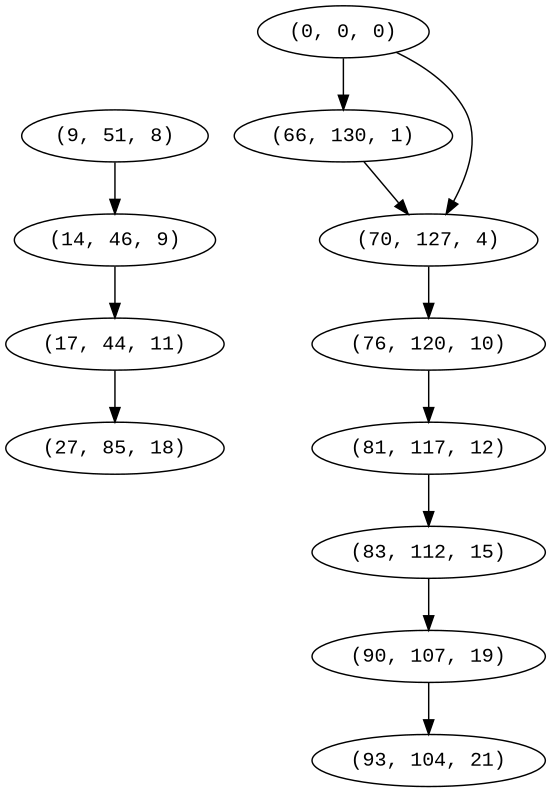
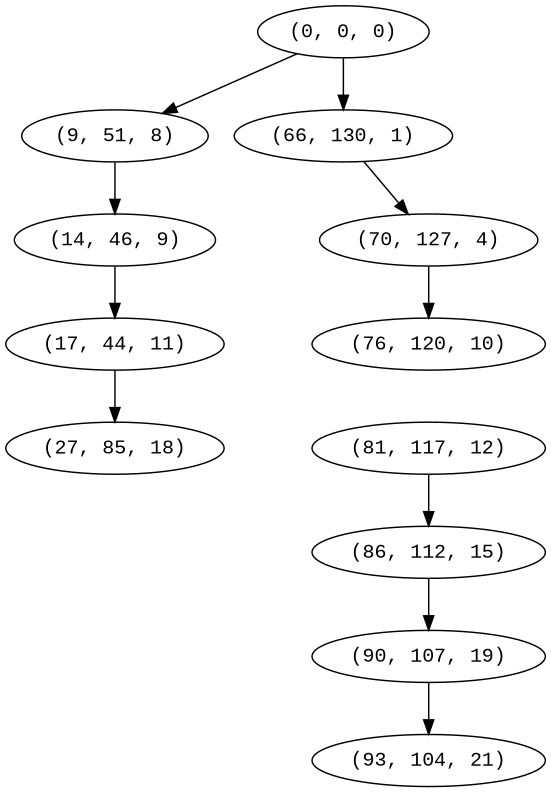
(466, 112) -> (236, 81)
(429, 389) -> none
(429, 552) -> (429, 552)
